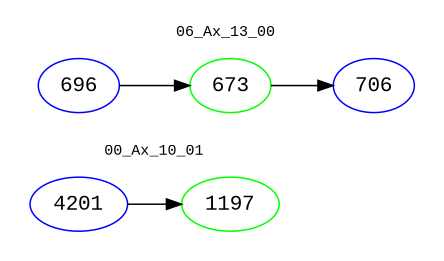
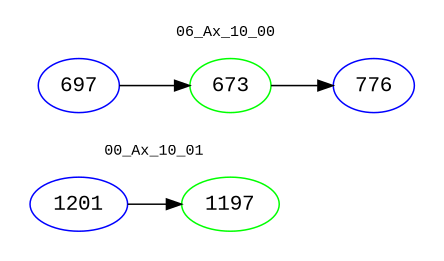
(226, 32) -> (226, 32)
(79, 86) -> (79, 86)
(374, 86) -> (374, 86)
(79, 204) -> (79, 204)
